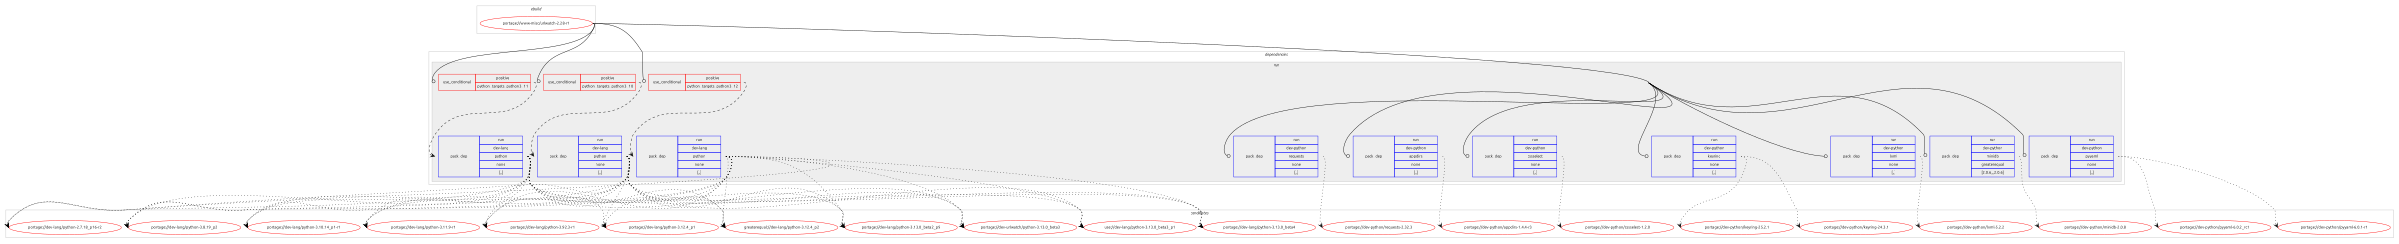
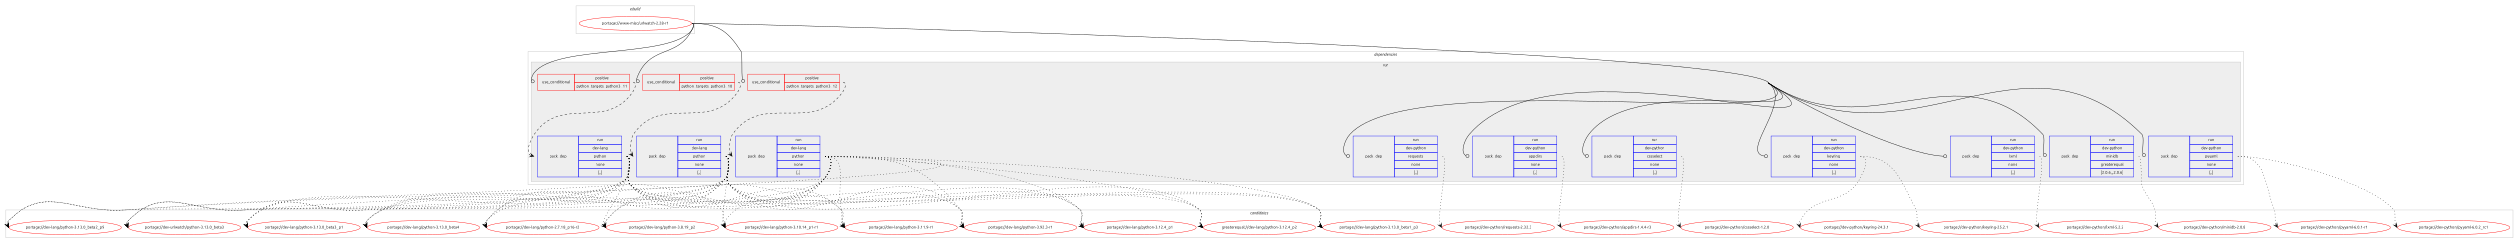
(1140, 228) -> (304, 228)
none -> (1379, 228)
